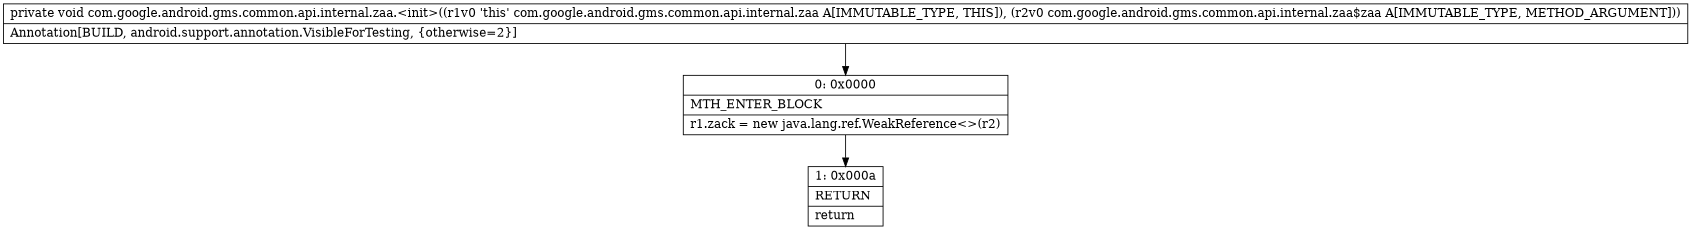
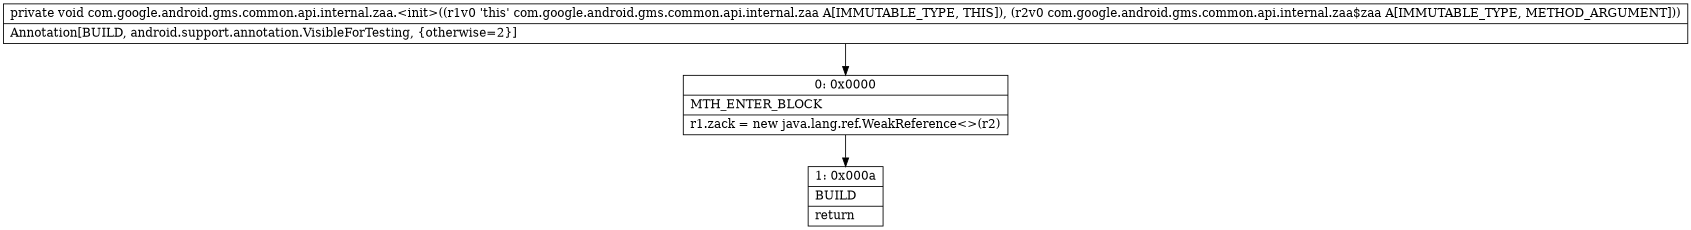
(843, 196) -> (836, 196)
